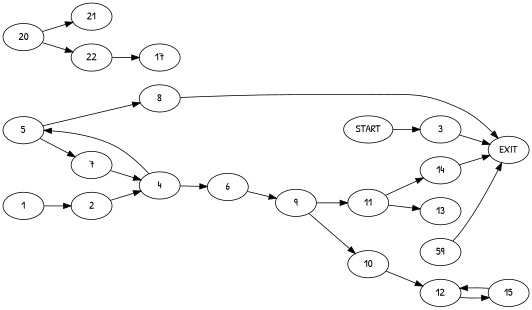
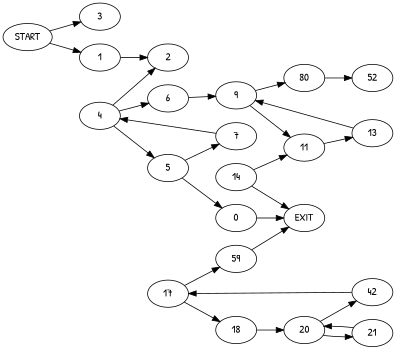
none -> (61, 47)
(92, 58) -> (372, 292)
(160, 98) -> (236, 218)
none -> (308, 115)
(471, 139) -> none
(401, 188) -> (267, 164)
(122, 197) -> (131, 89)
(368, 264) -> (304, 78)
none -> (199, 278)
(441, 293) -> (372, 78)
(509, 293) -> none
none -> (343, 327)
none -> (236, 330)
